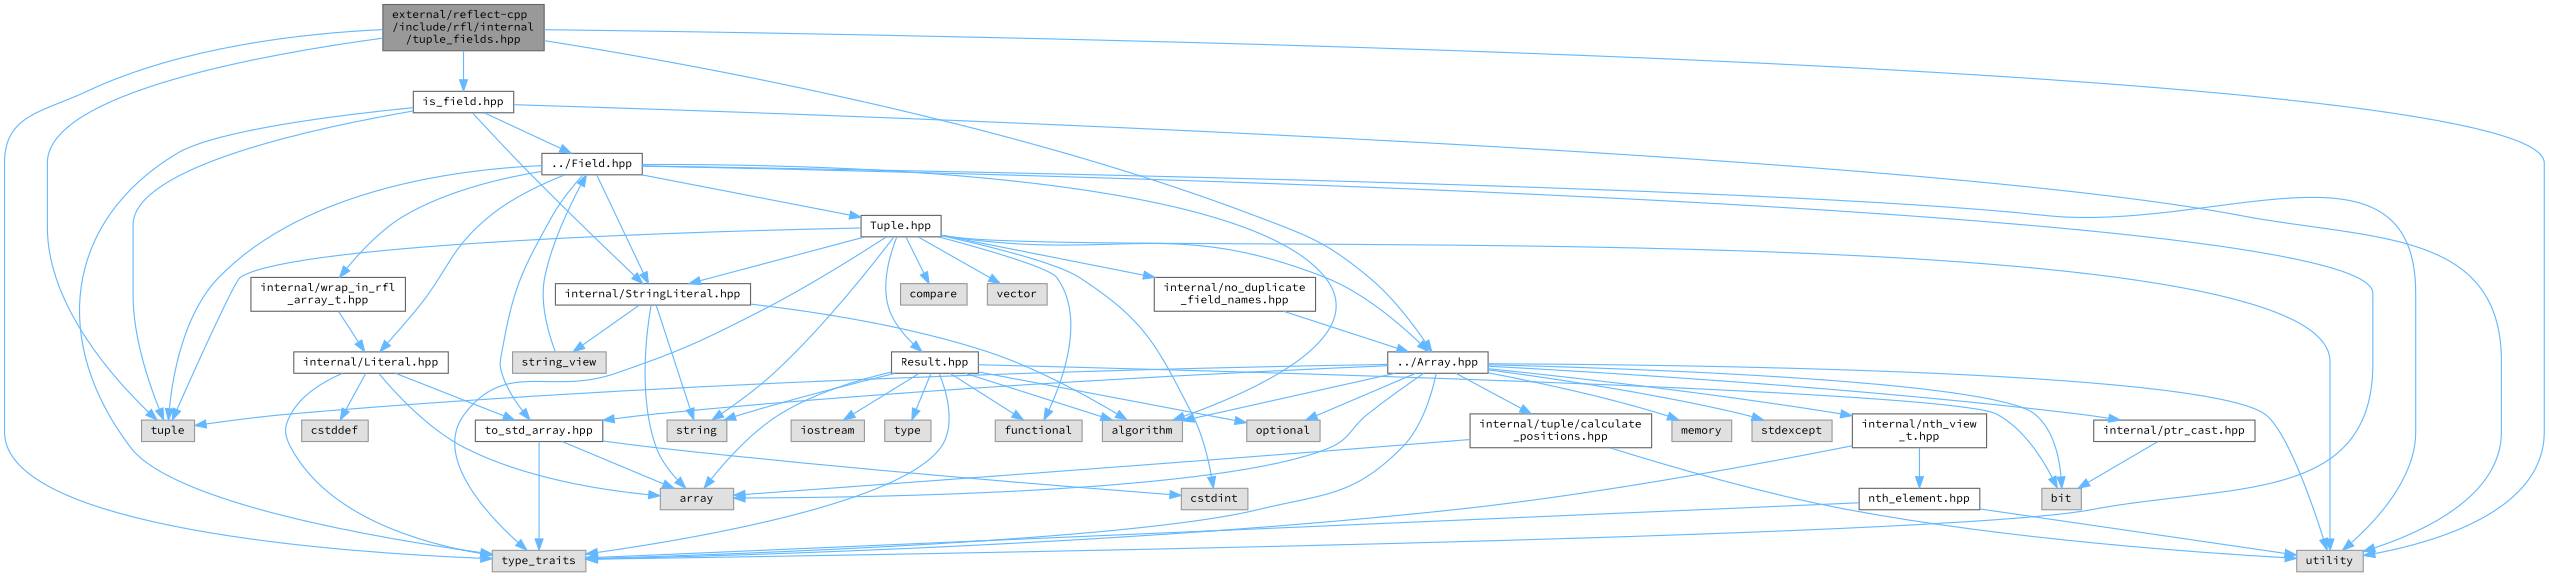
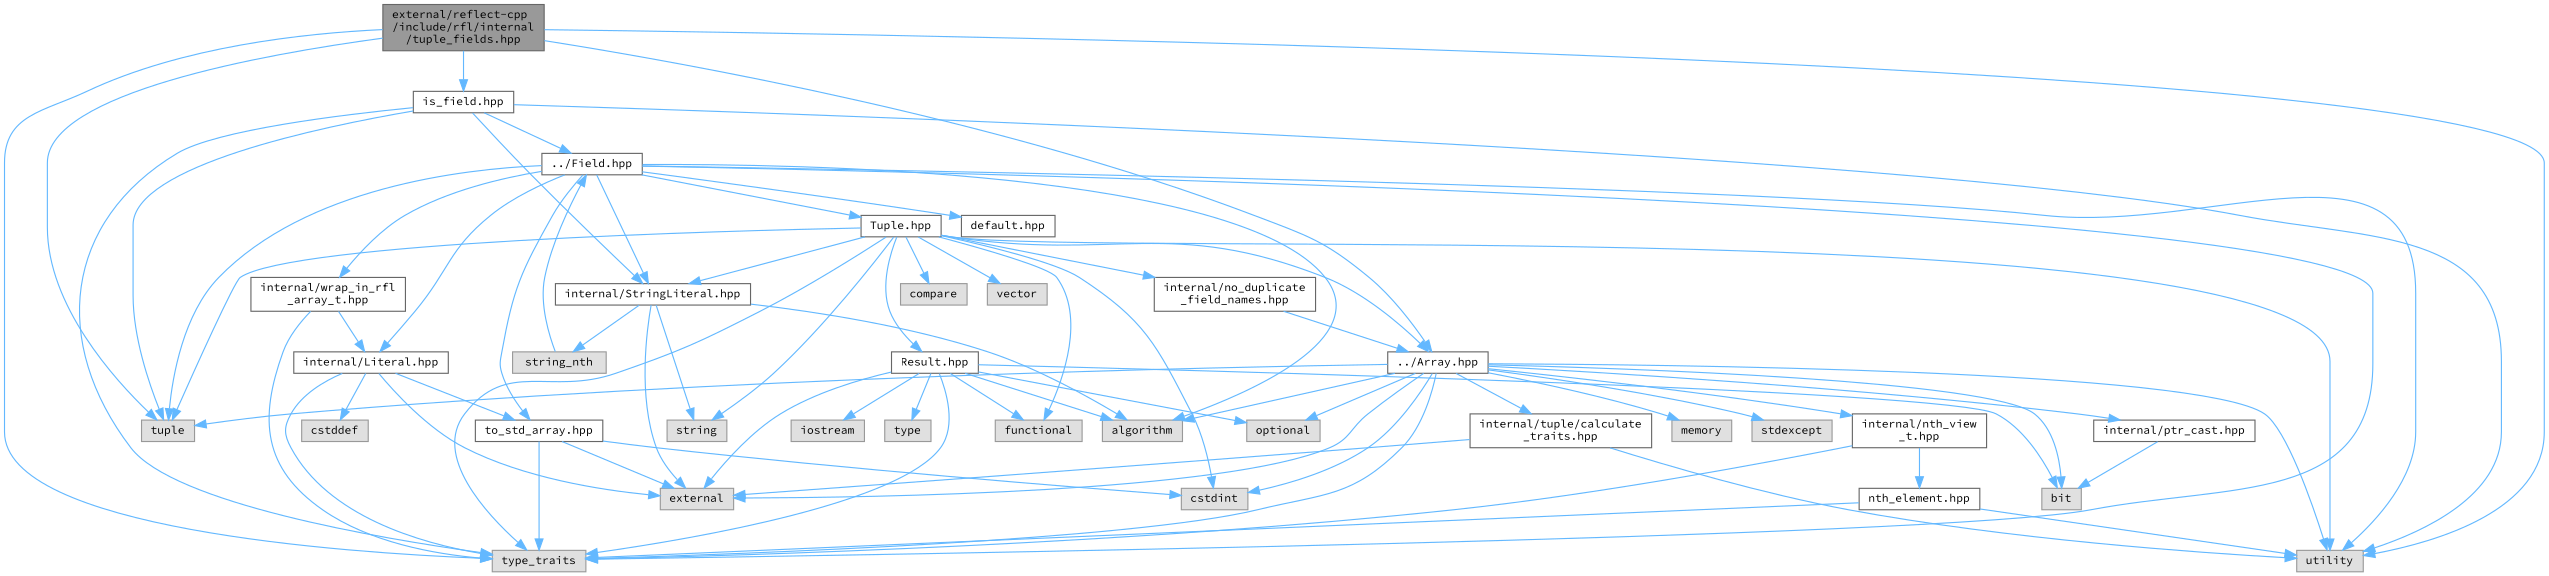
none -> (1008, 226)
(559, 363) -> (559, 363)
(962, 389) -> (1351, 458)
(815, 394) -> none
(1561, 431) -> (1561, 431)
none -> (299, 490)
(697, 499) -> (697, 499)
